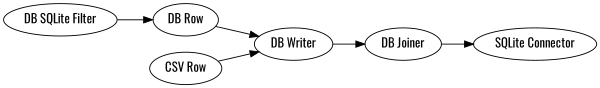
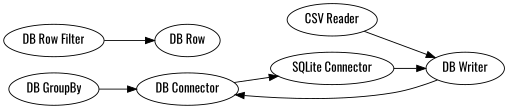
(60, 20) -> (54, 40)
(233, 30) -> (405, 68)
(403, 44) -> (188, 89)
(186, 68) -> (332, 20)
none -> (54, 89)
